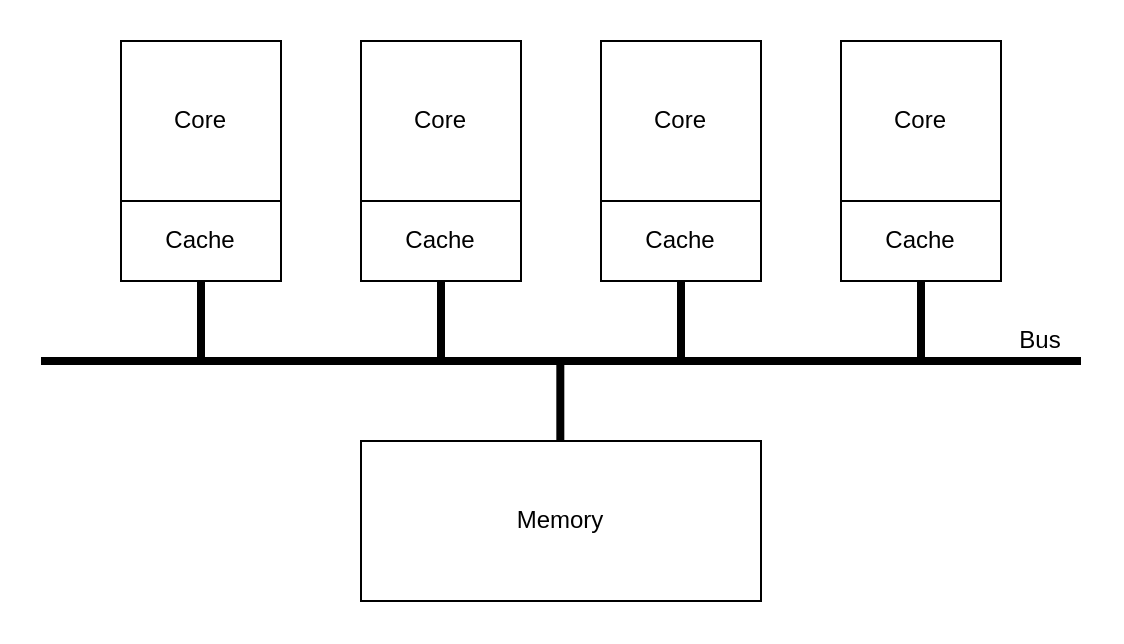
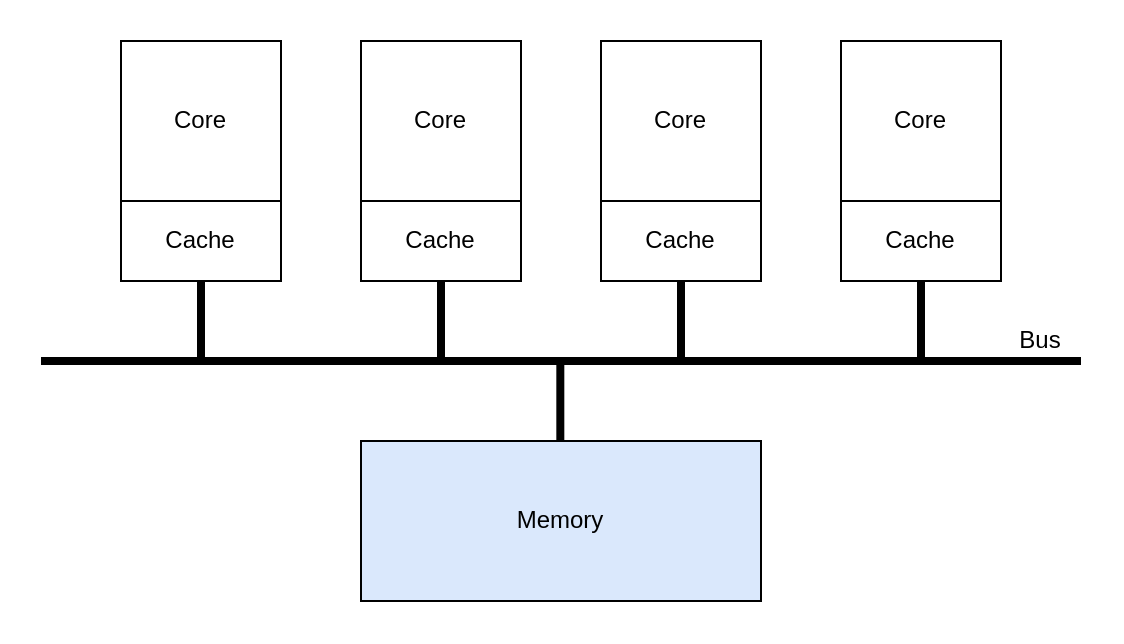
(561, 521) -> (561, 521)
